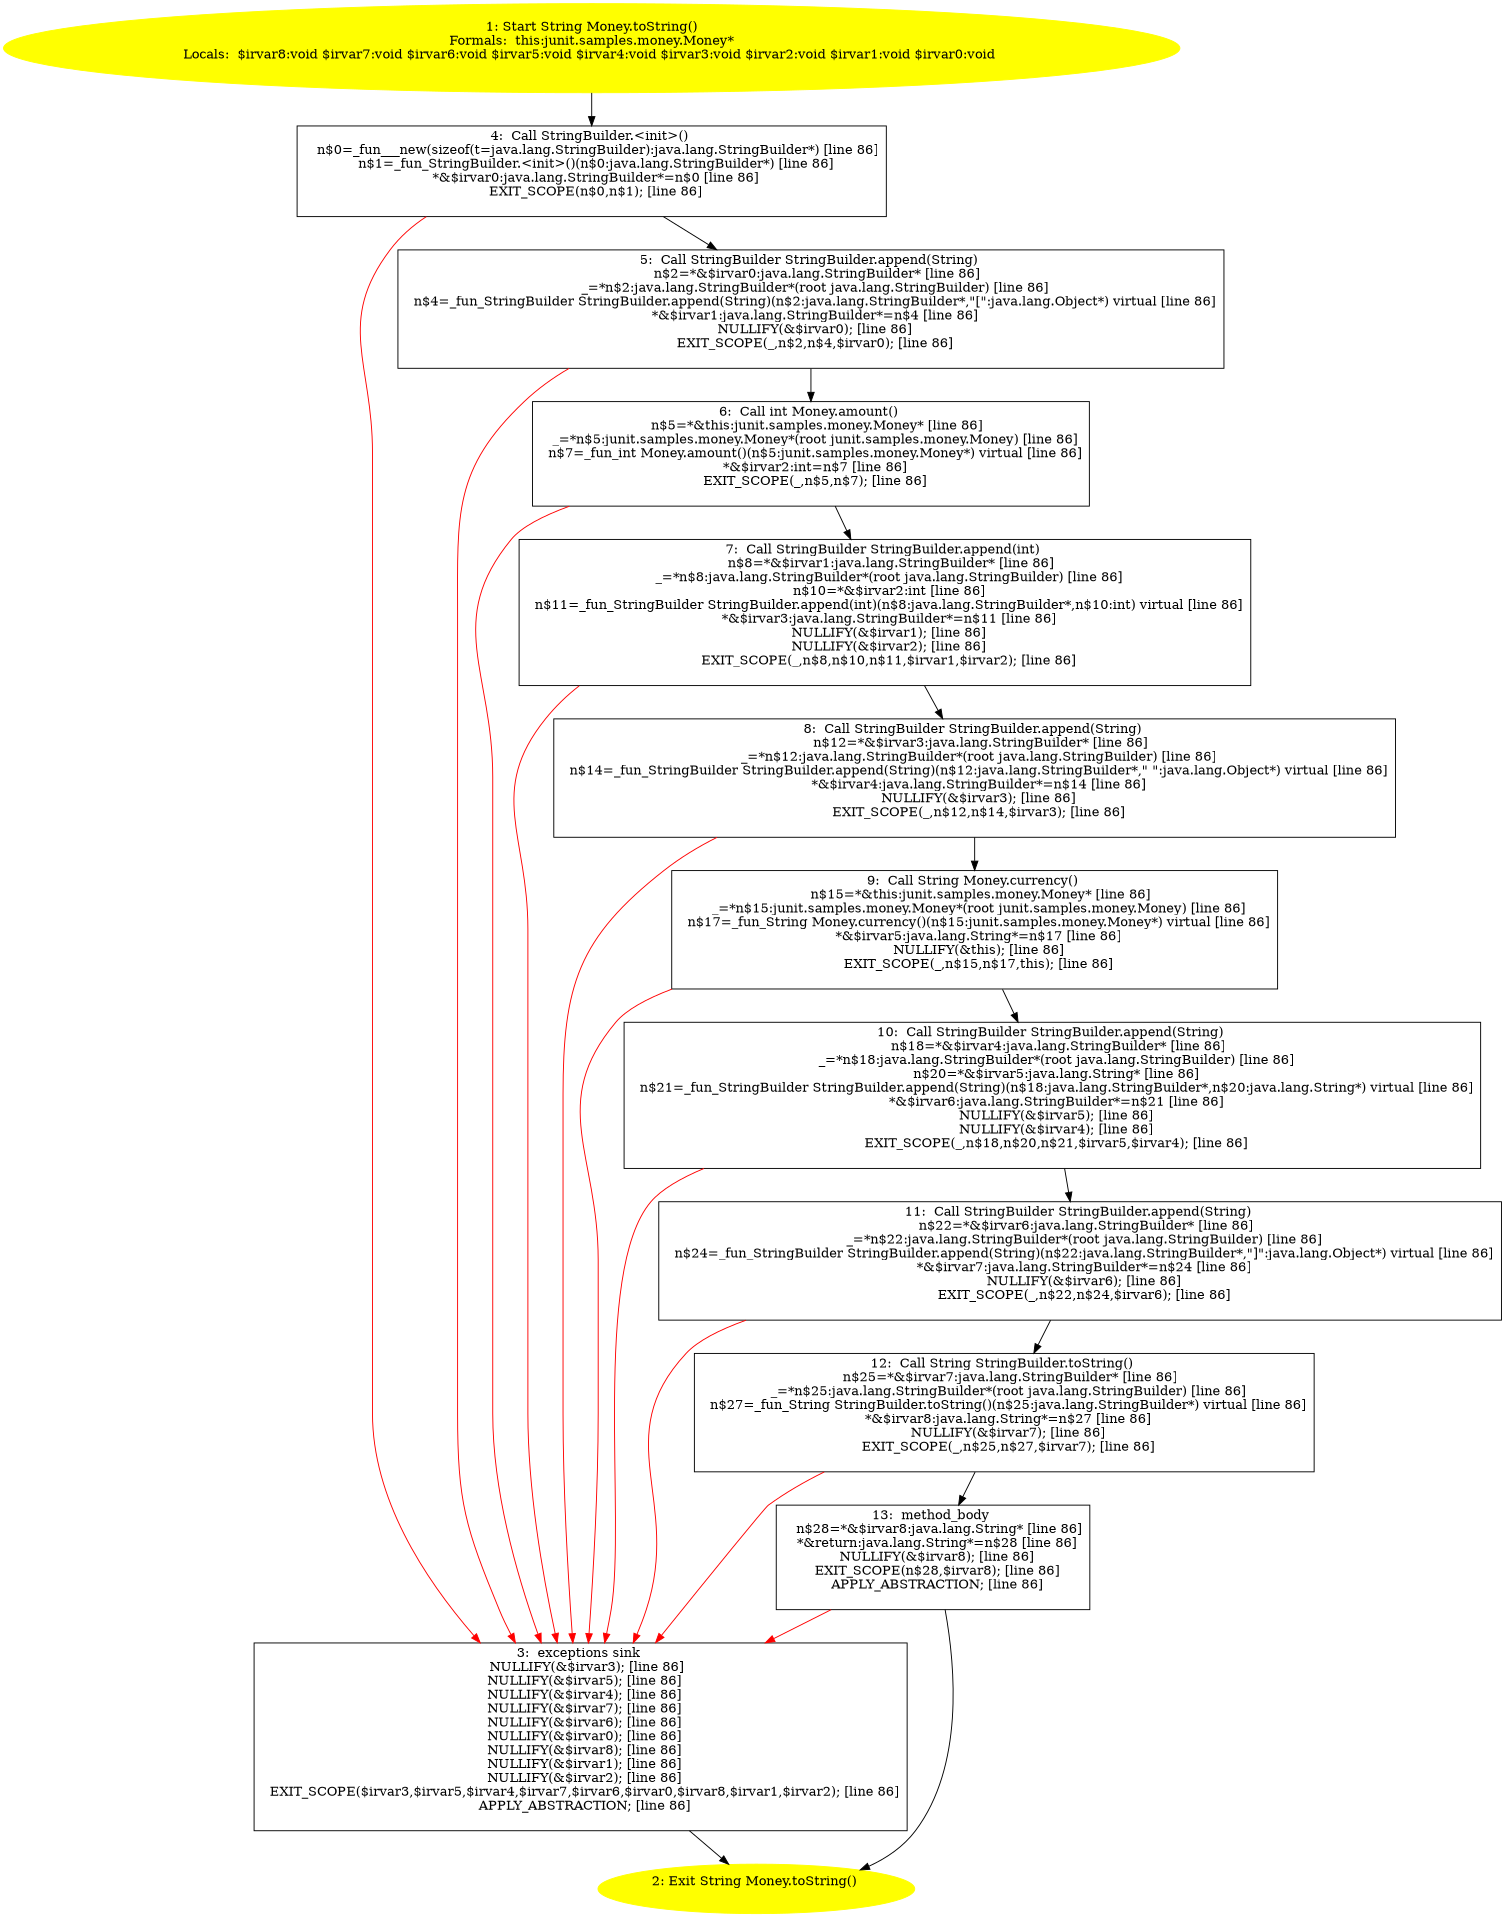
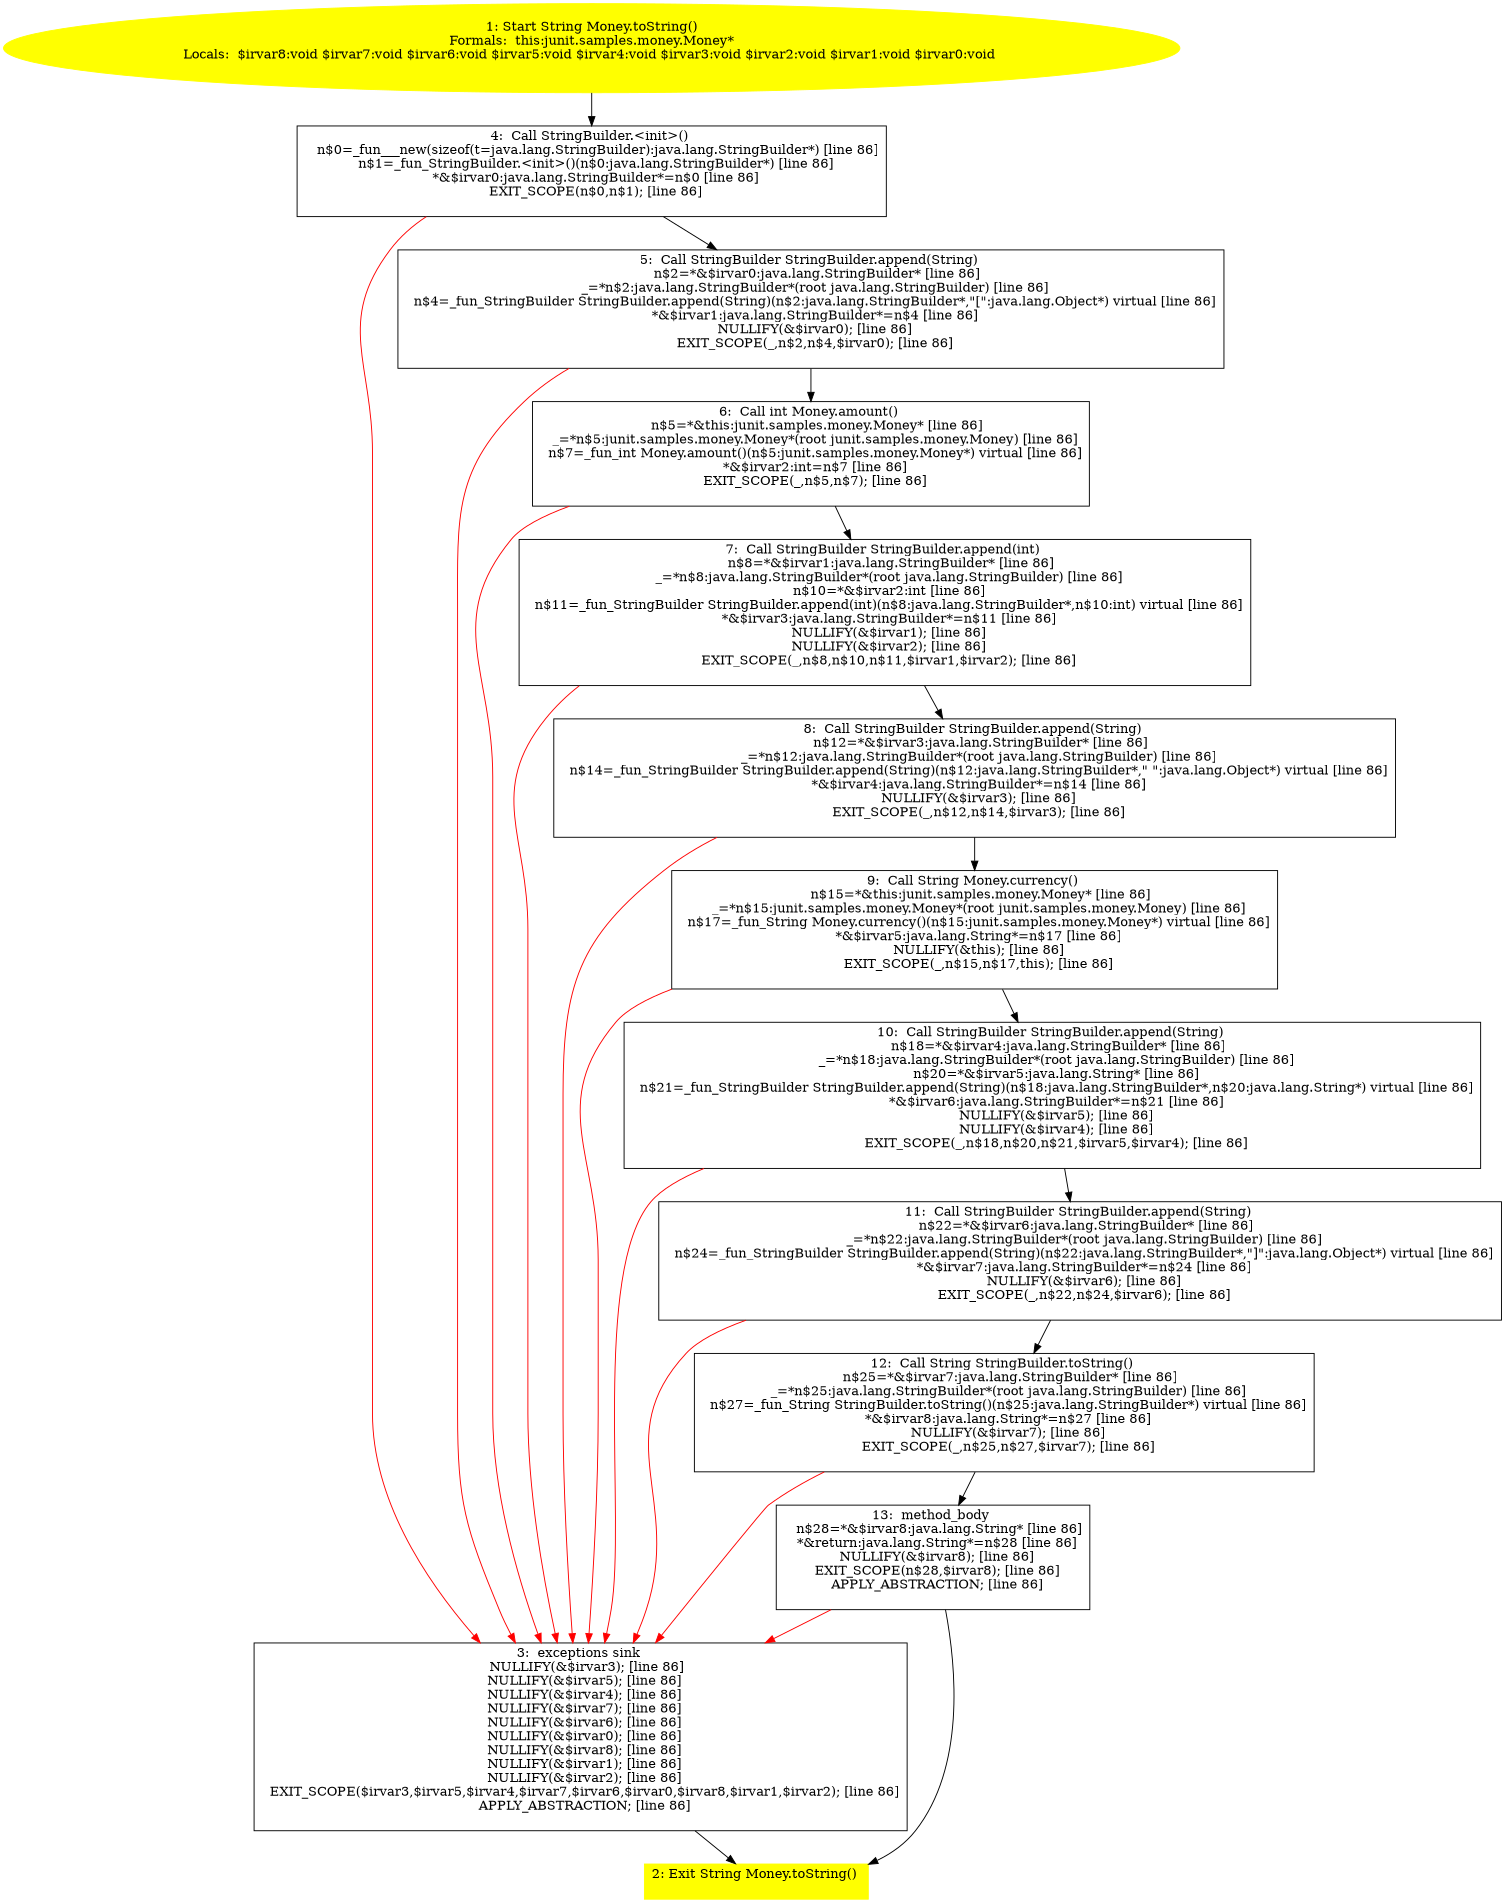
(756, 1889) -> (756, 1882)
